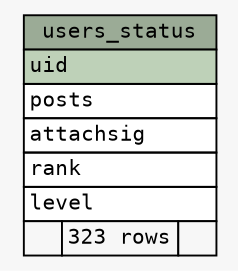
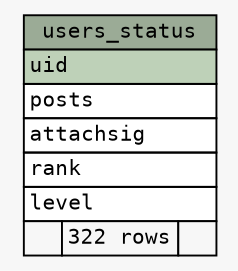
(120, 237) -> (120, 237)
